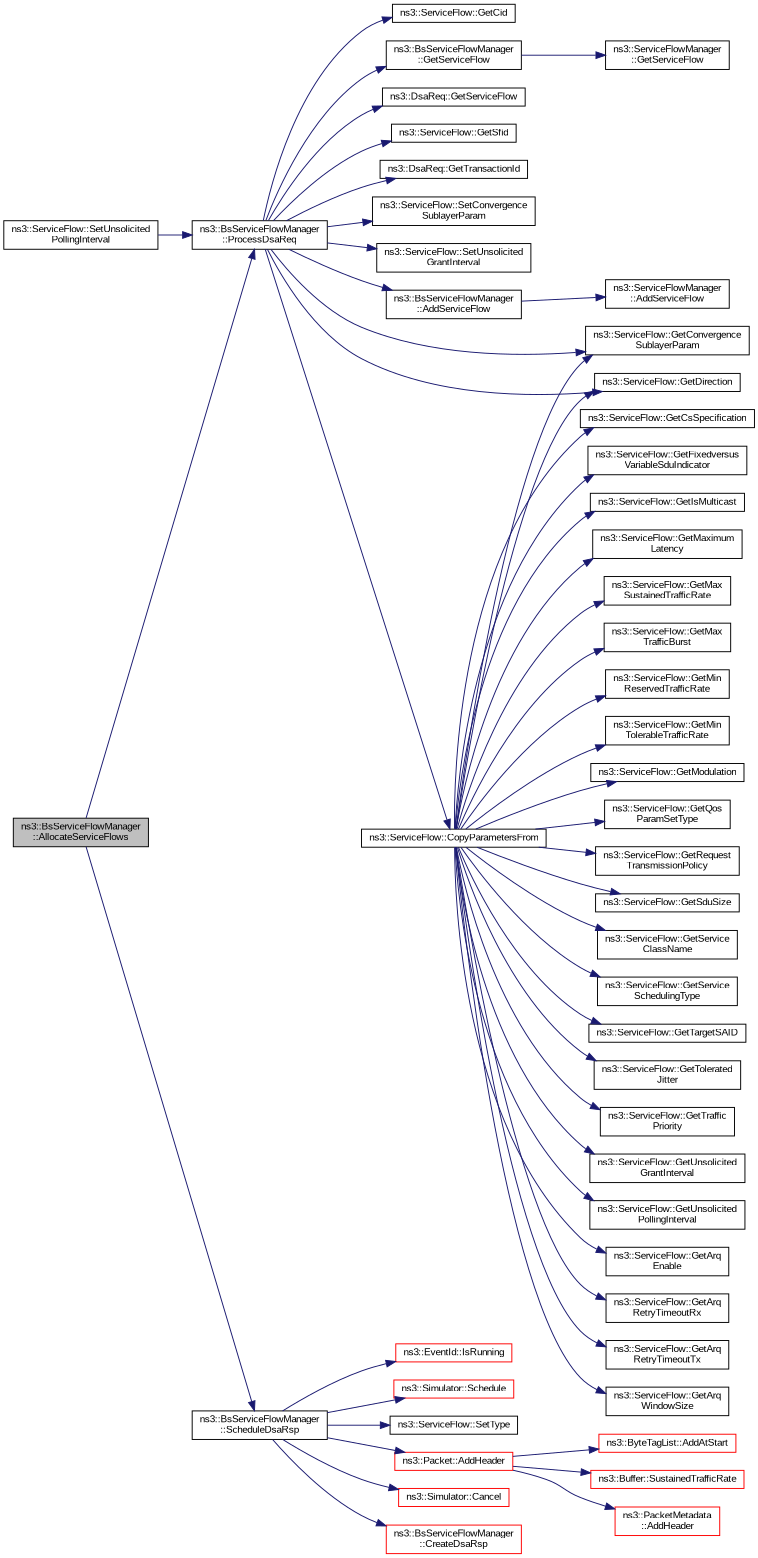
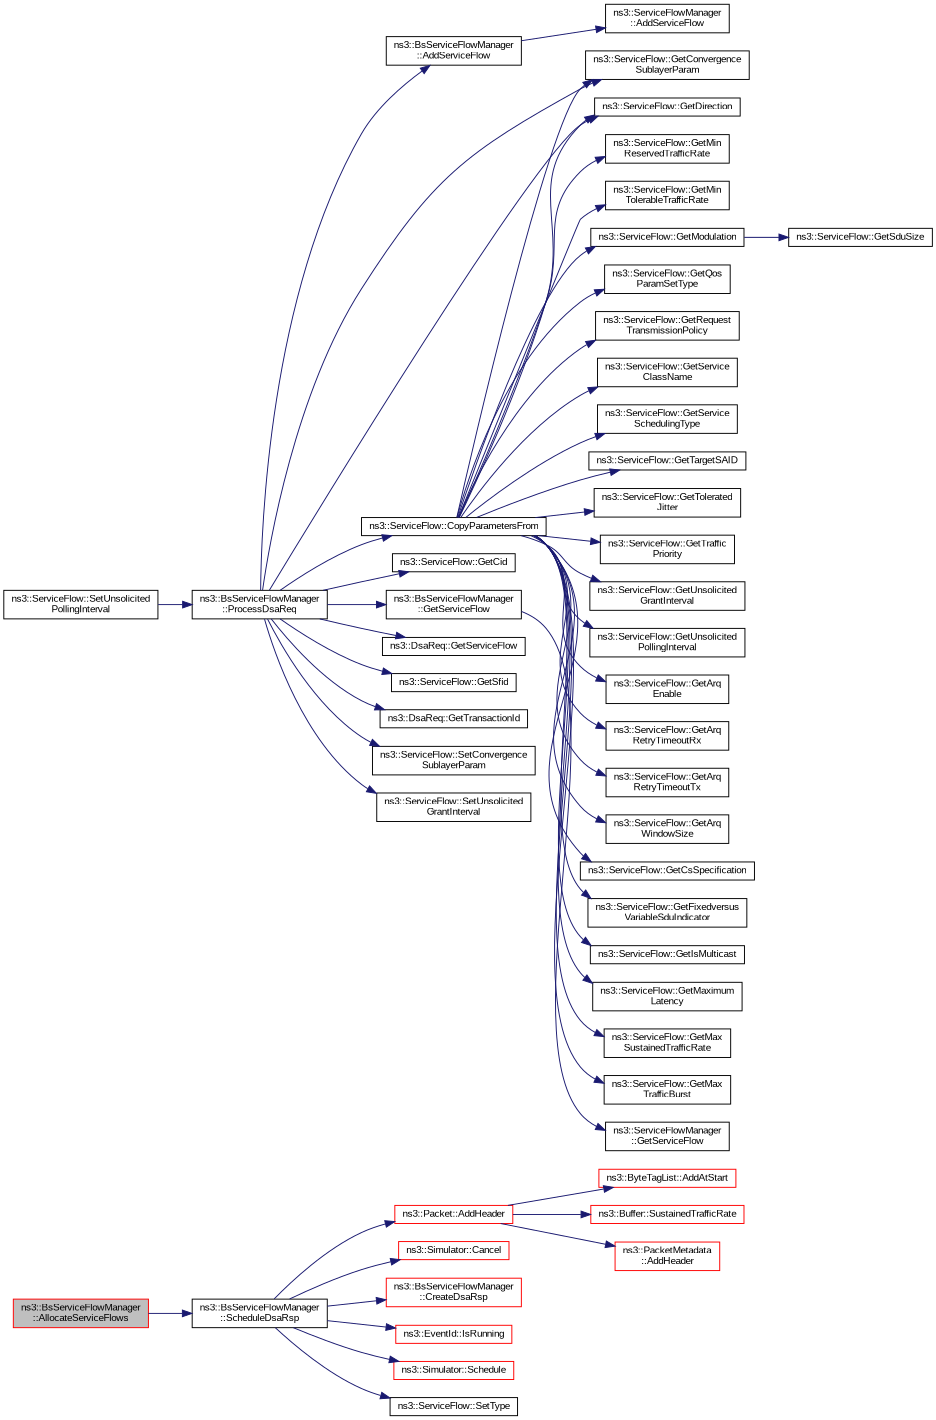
(169, 538) -> none
(81, 832) -> (81, 1313)
(543, 872) -> (762, 237)
